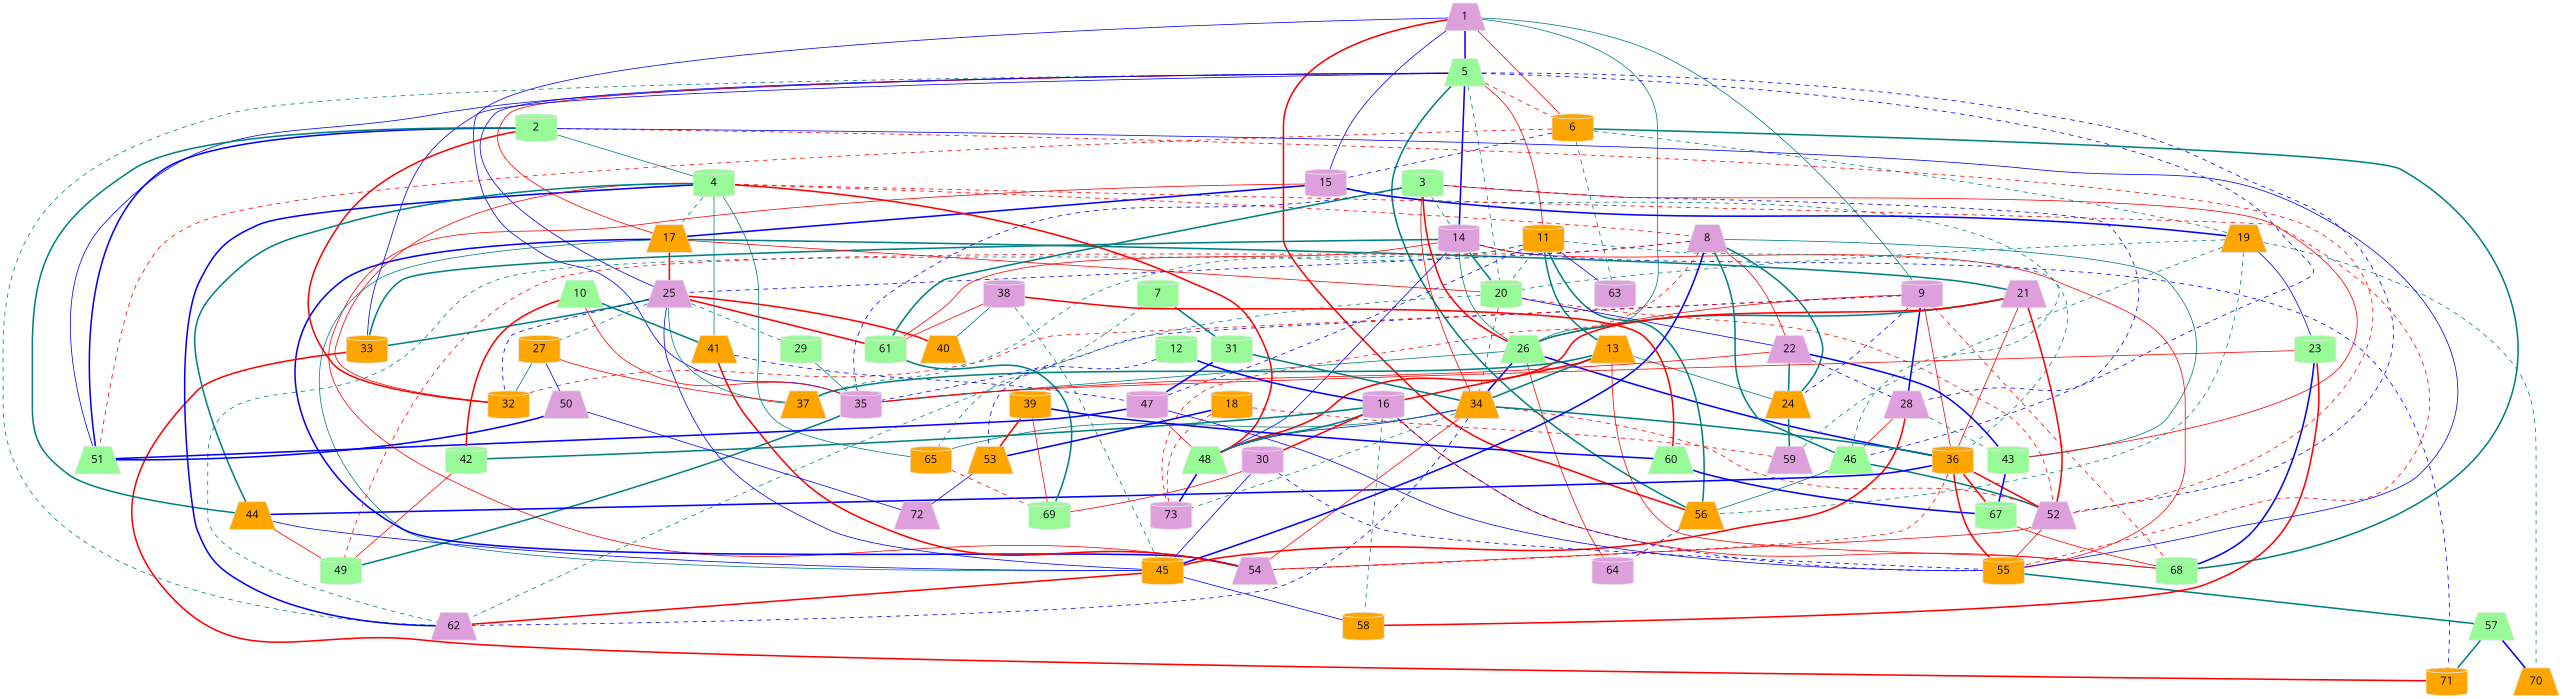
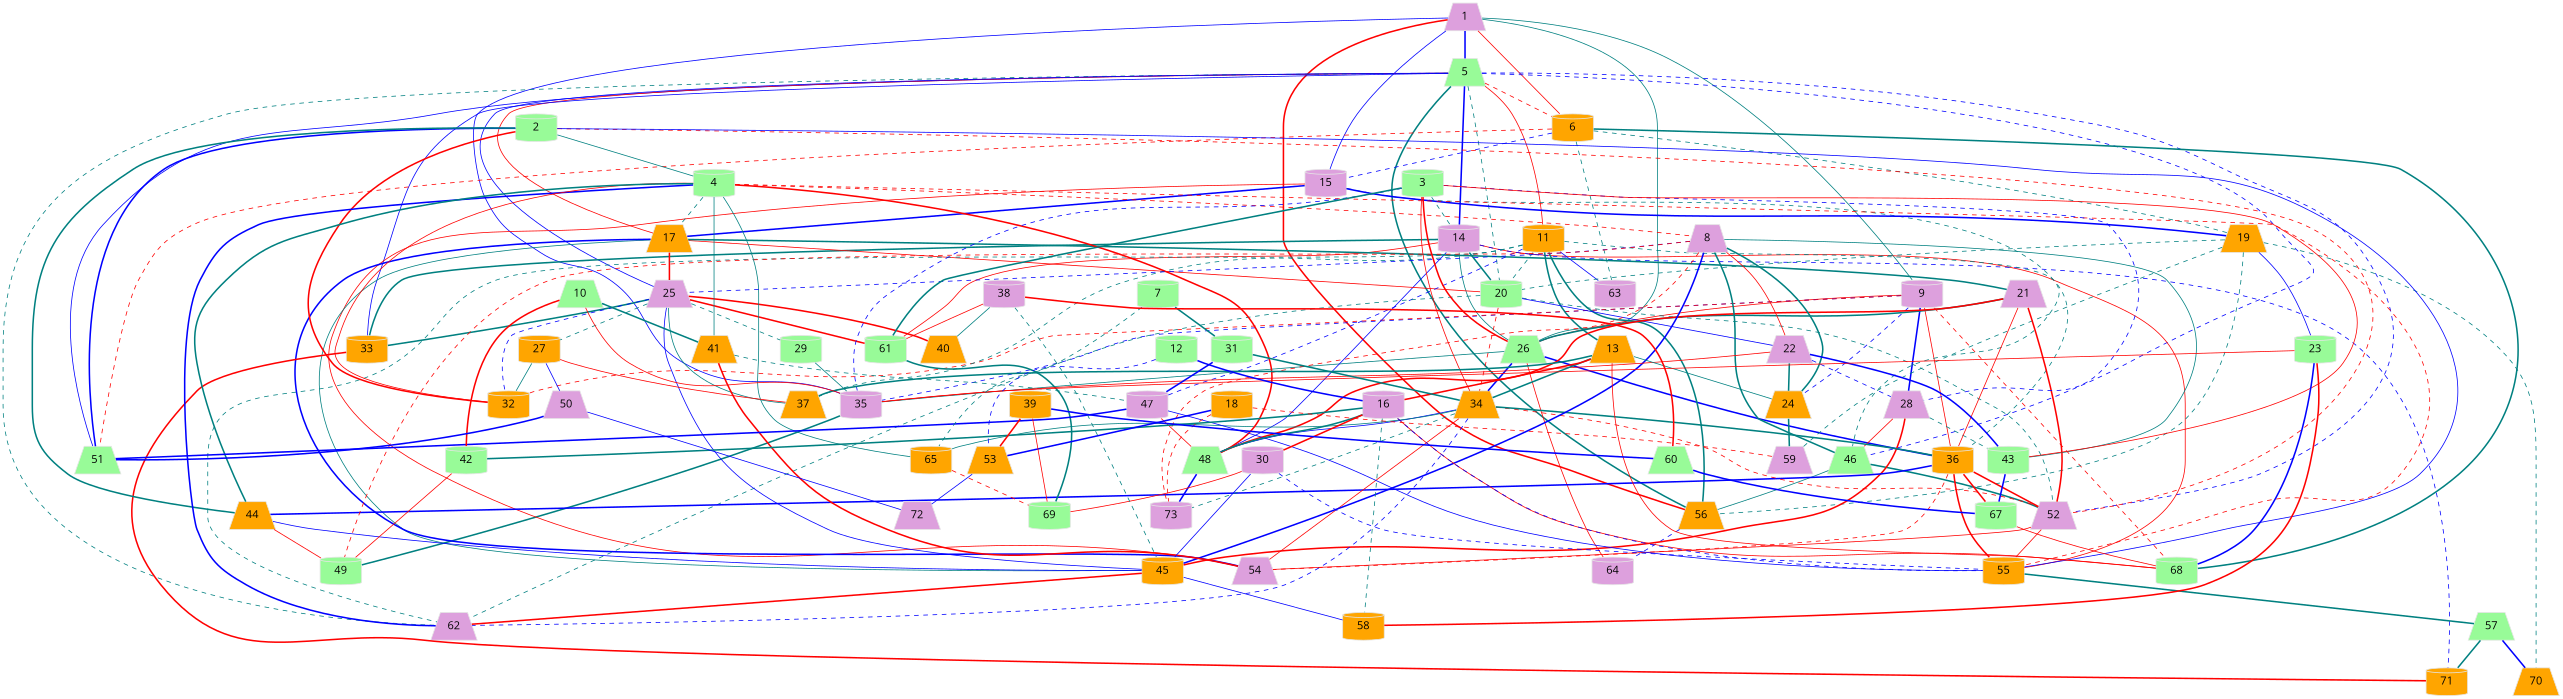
(1808, 331) -> (1808, 331)
(989, 384) -> (989, 384)
